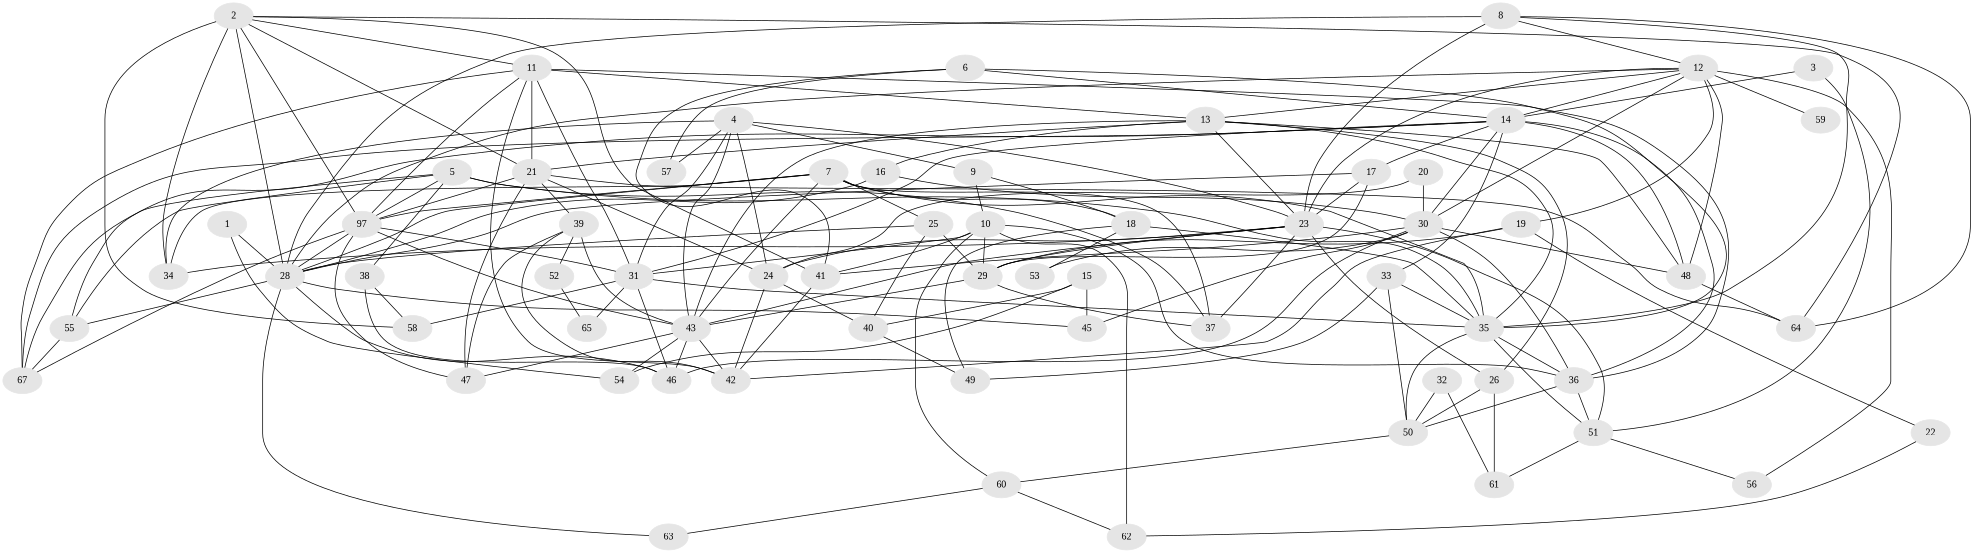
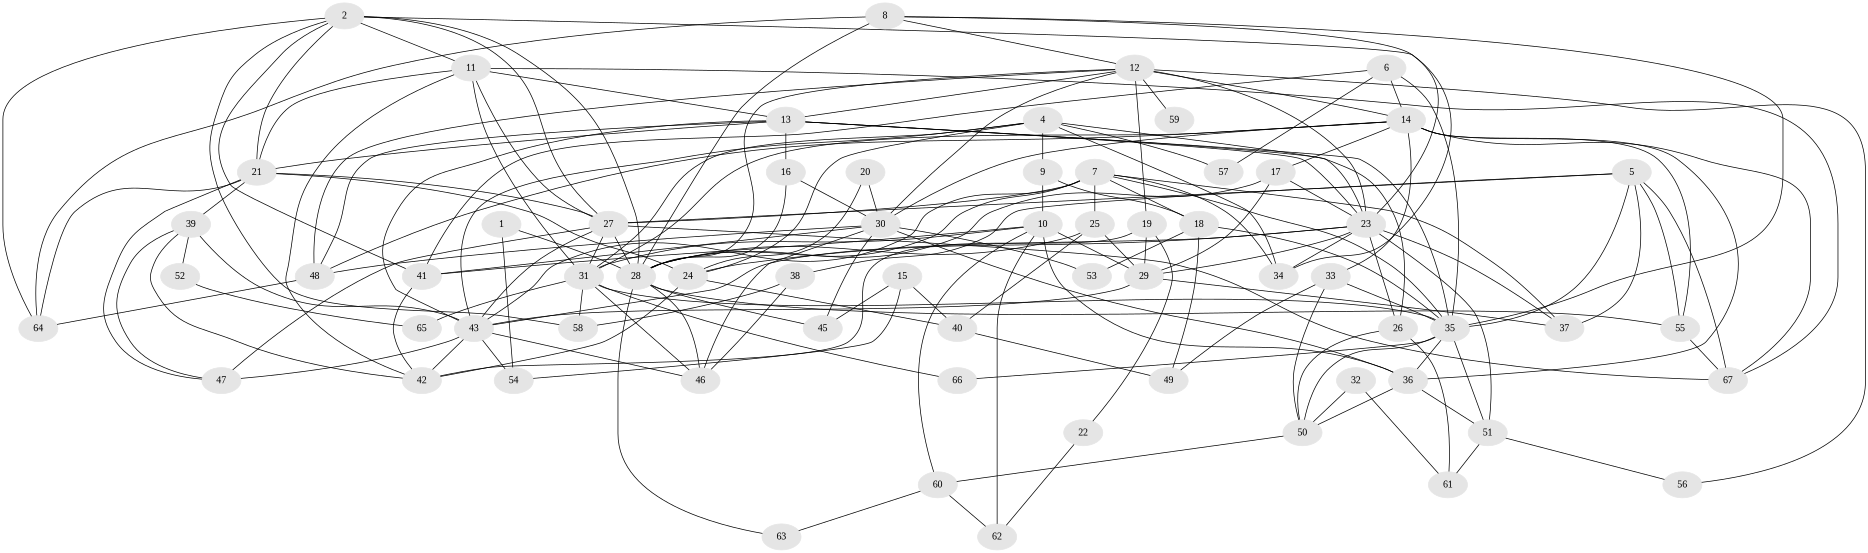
(1813, 68) -> none
(1277, 94) -> none
(362, 224) -> (609, 224)
none -> (957, 381)
